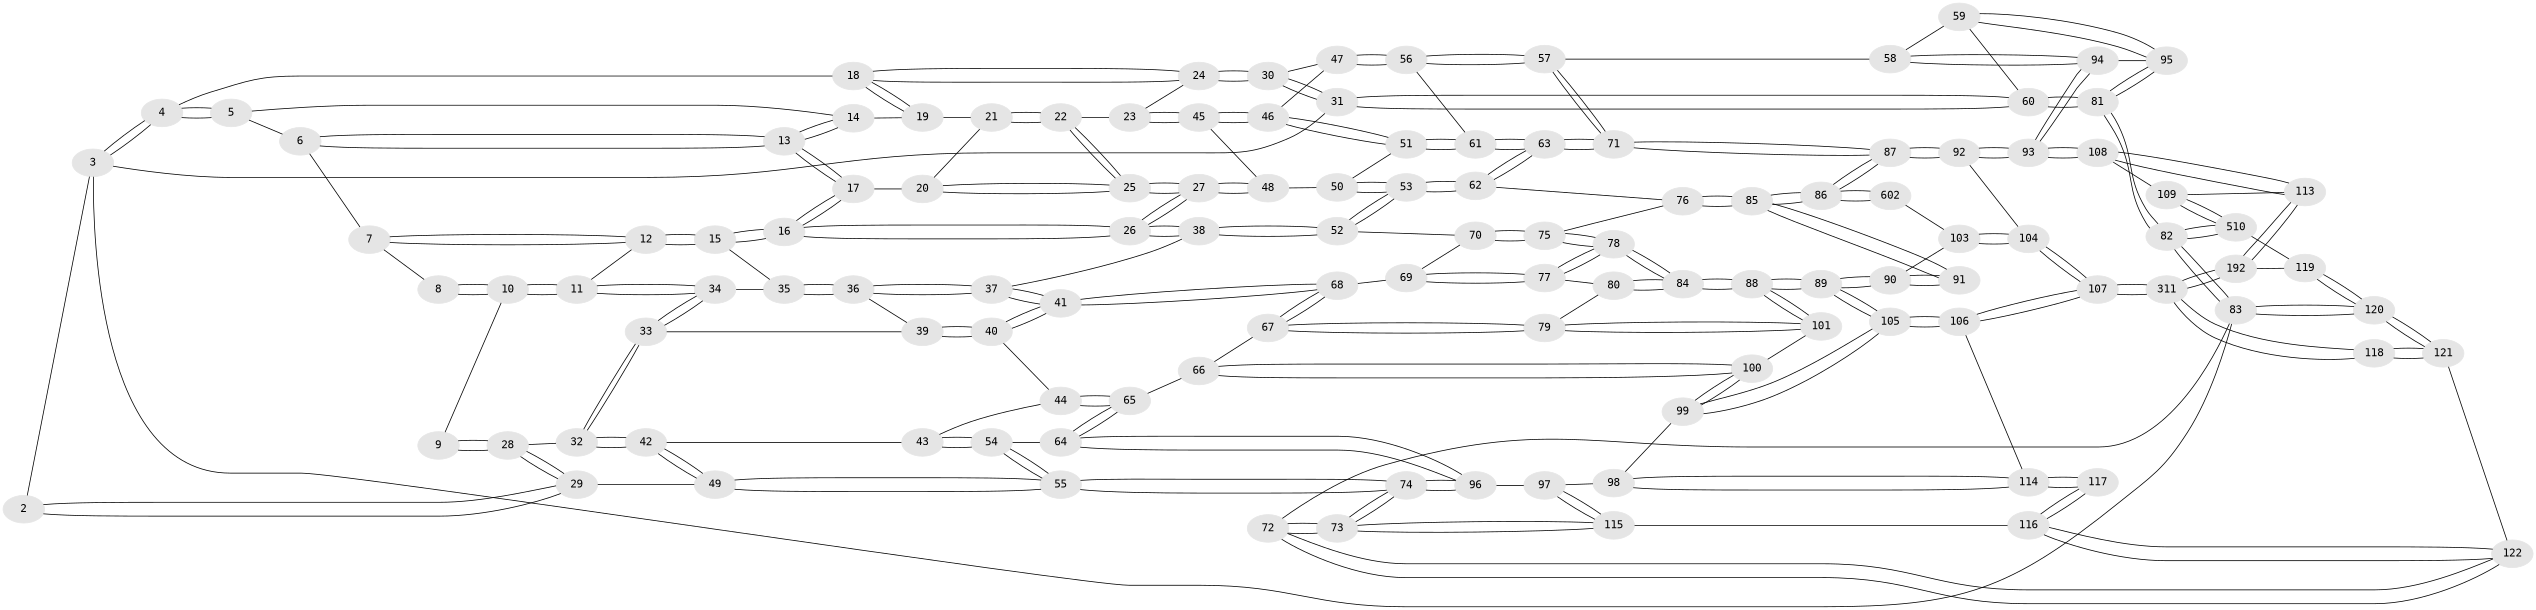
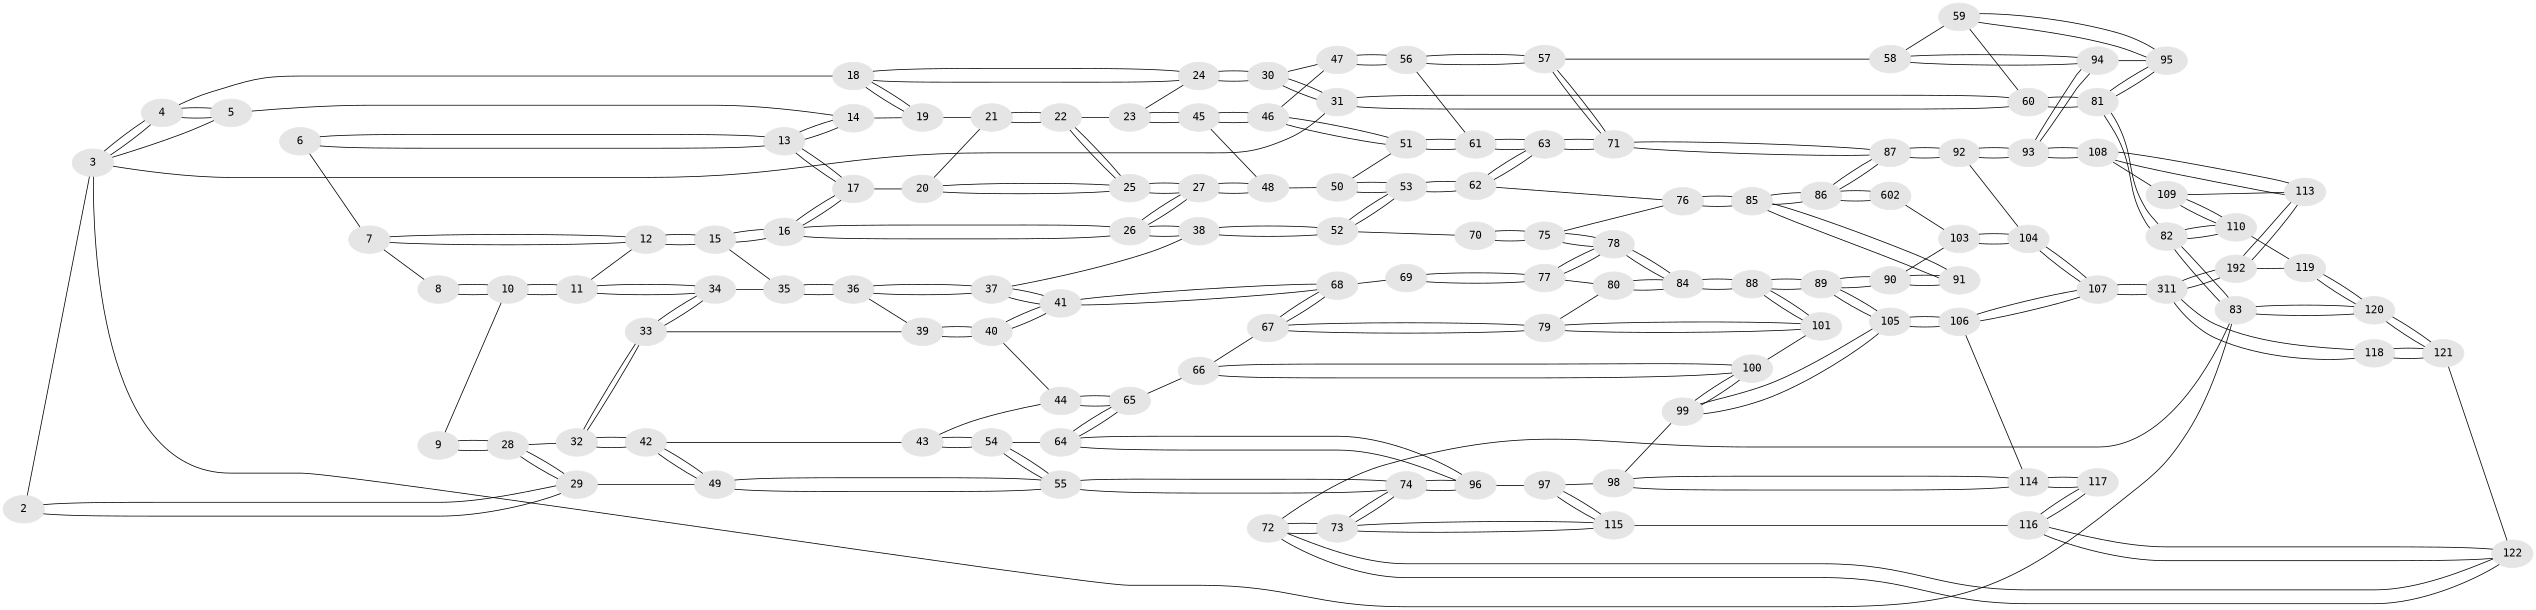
(266, 127) -> (164, 141)
(2236, 227) -> (2236, 227)
(1441, 257) -> none
